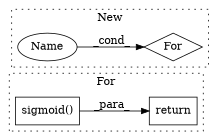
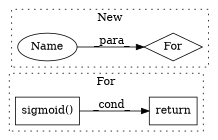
(112, 41) -> (112, 41)
(112, 105) -> (112, 105)
